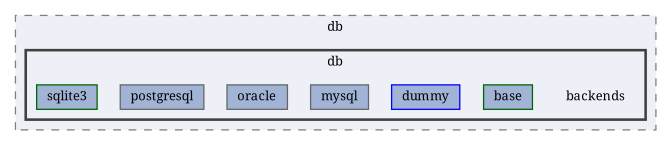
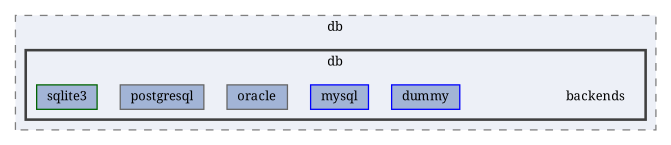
(340, 97) -> (340, 97)
(508, 97) -> none
